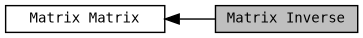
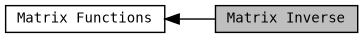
(85, 19) -> (85, 19)
